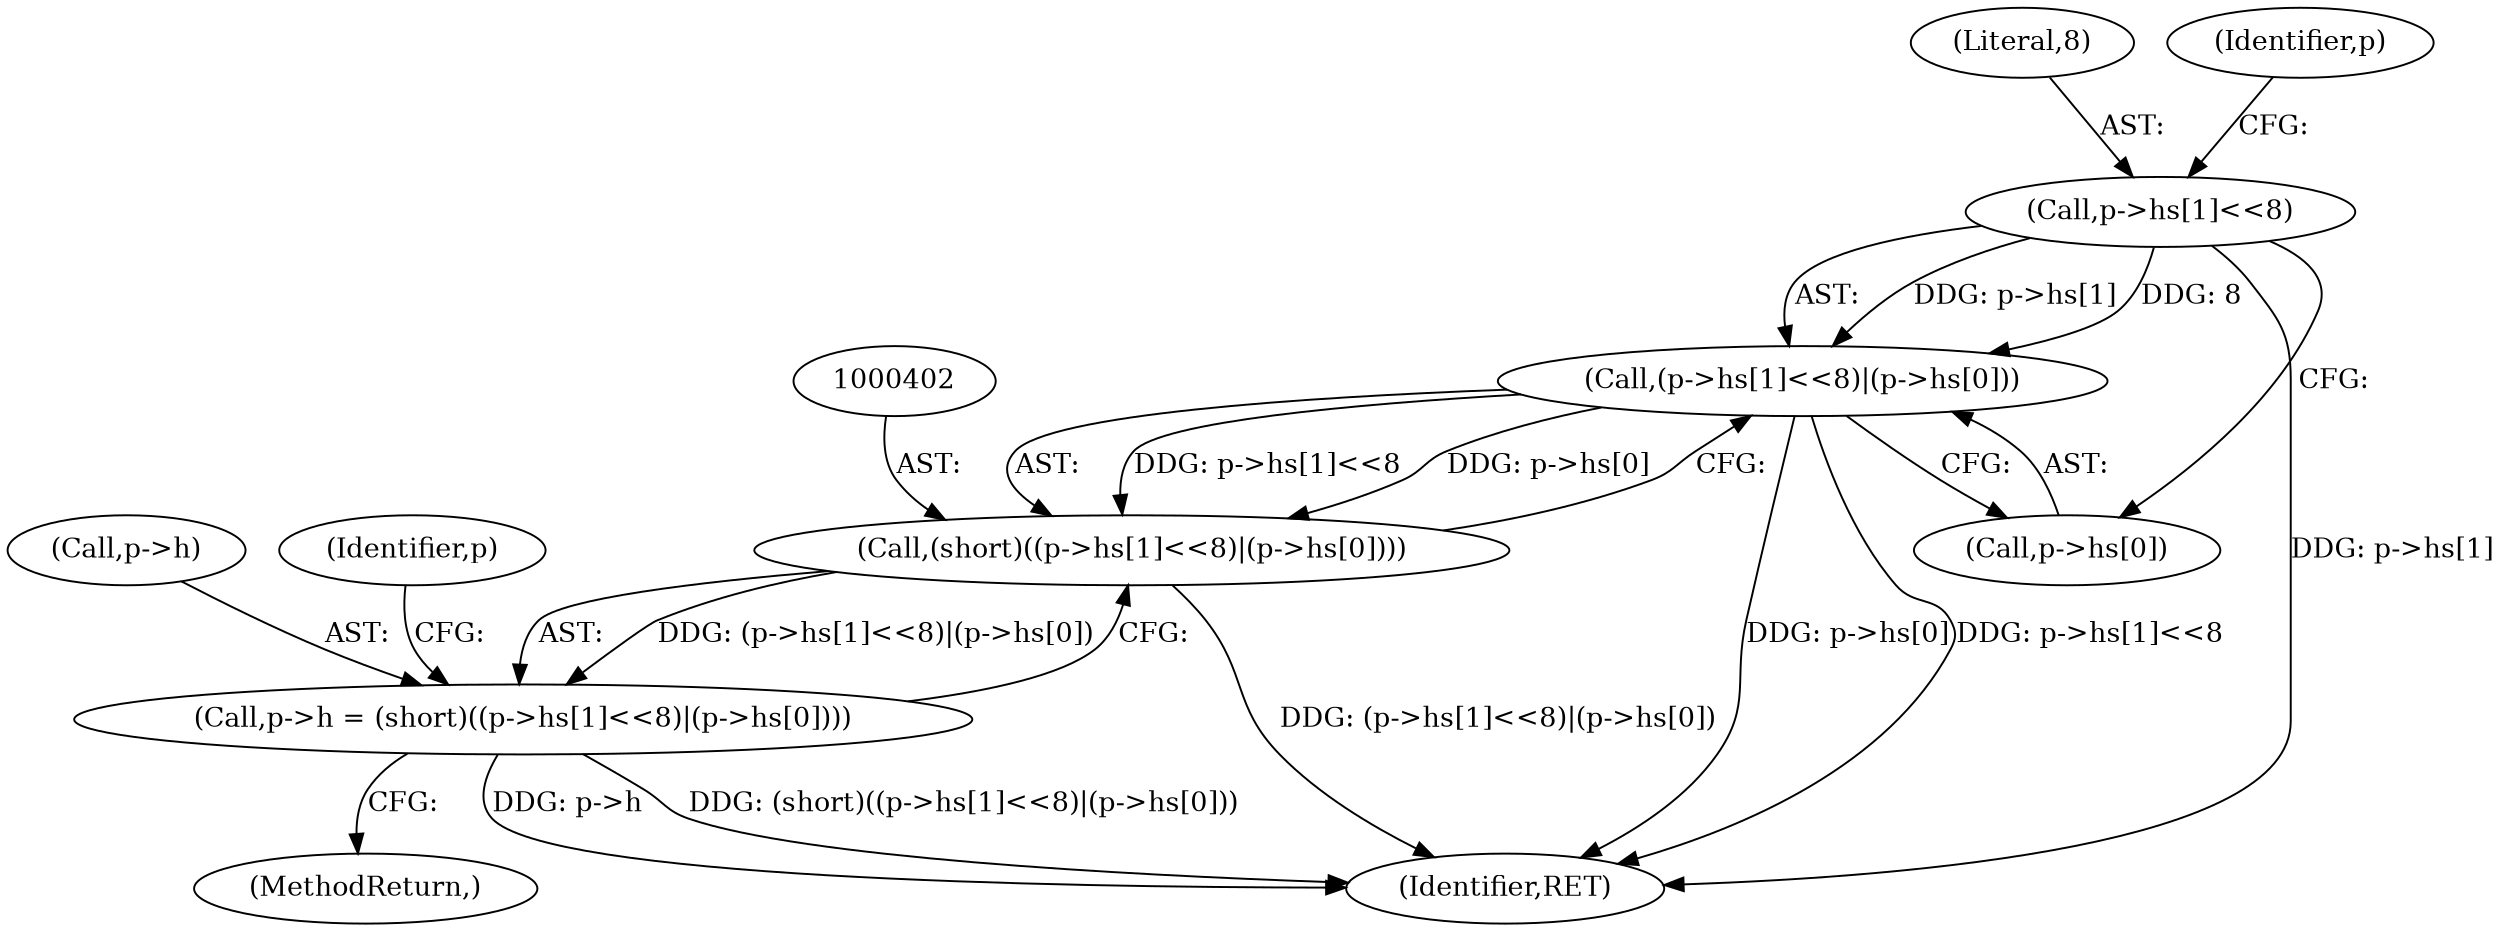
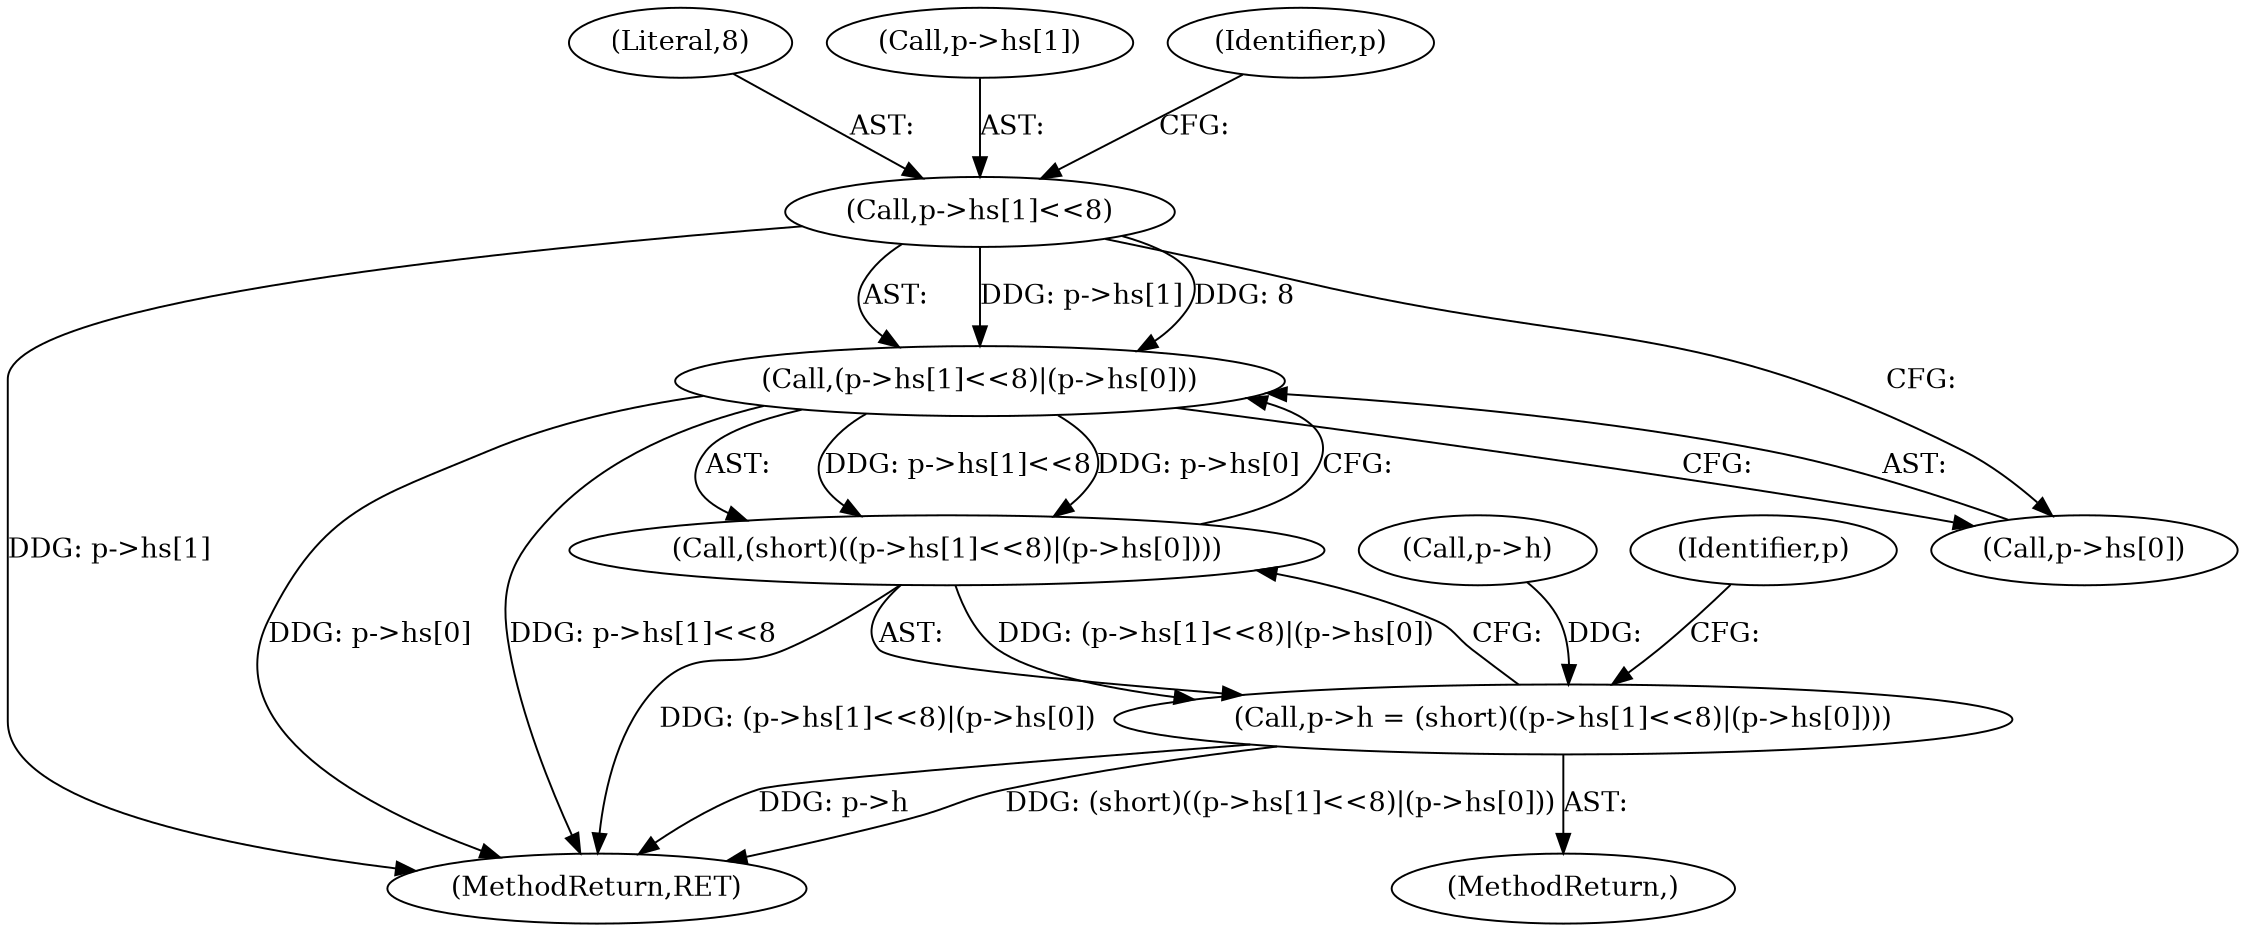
none -> (980, 43)
(895, 381) -> none
(362, 635) -> (1609, 635)
(408, 804) -> (1600, 804)
(1505, 889) -> (597, 889)
